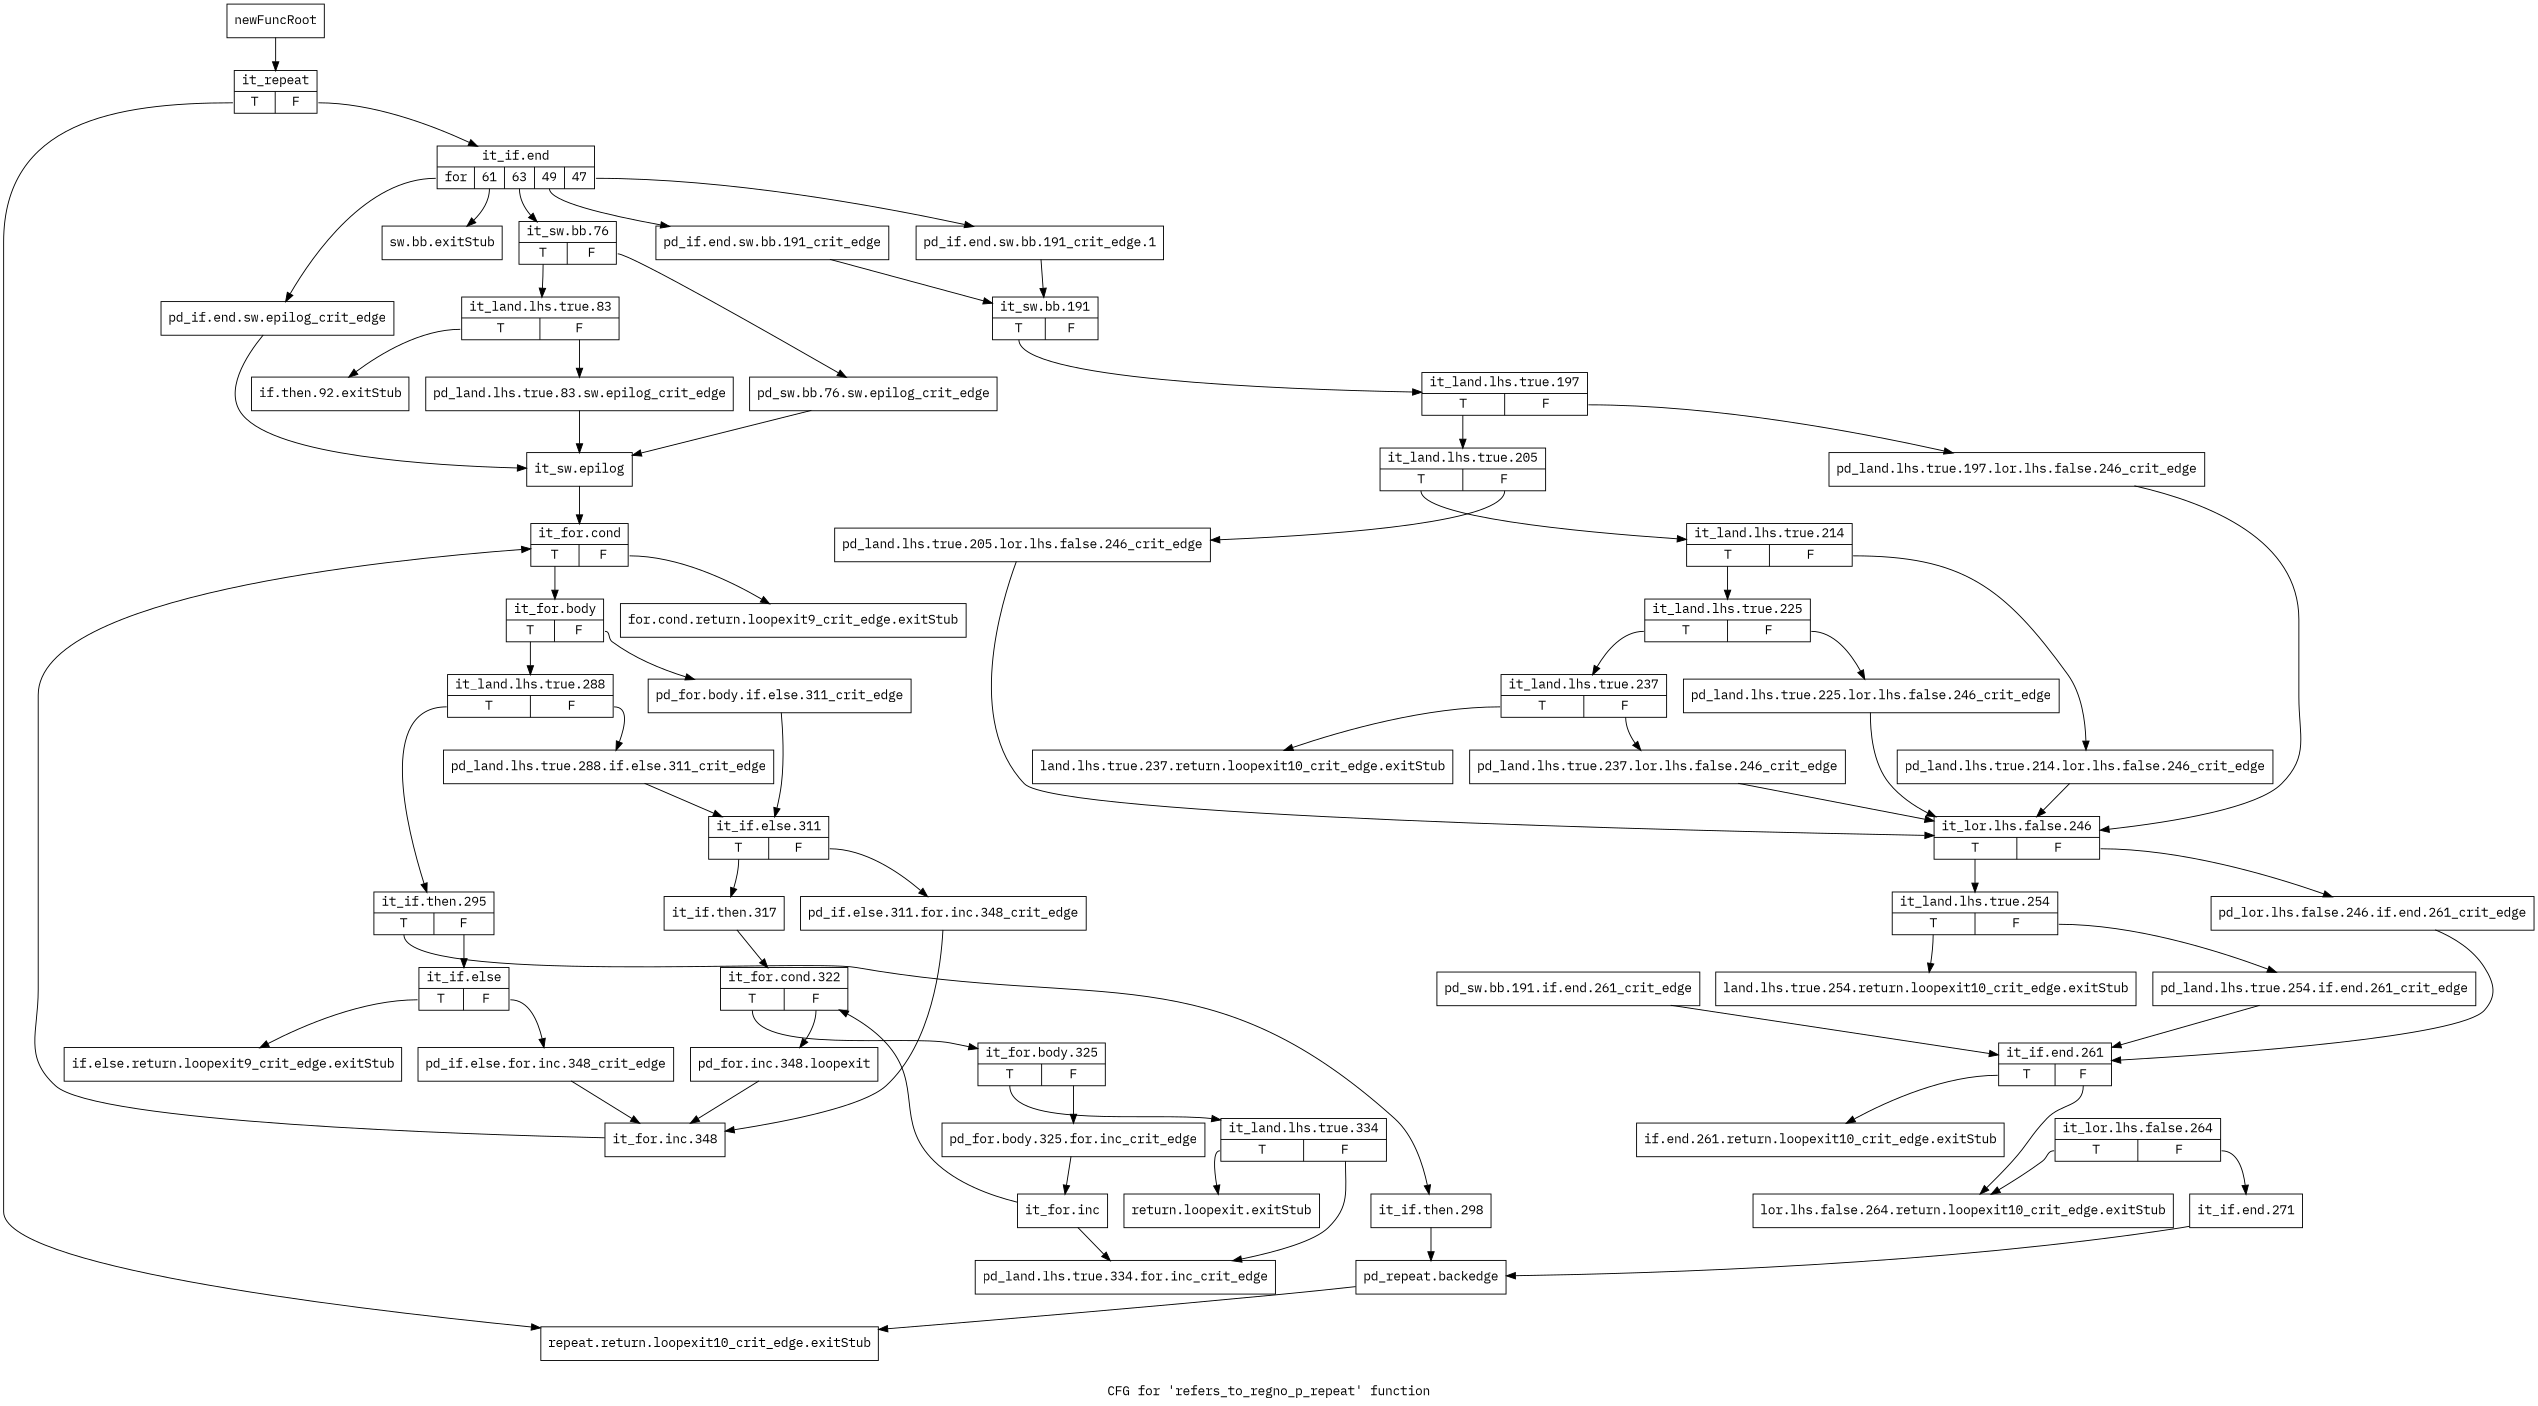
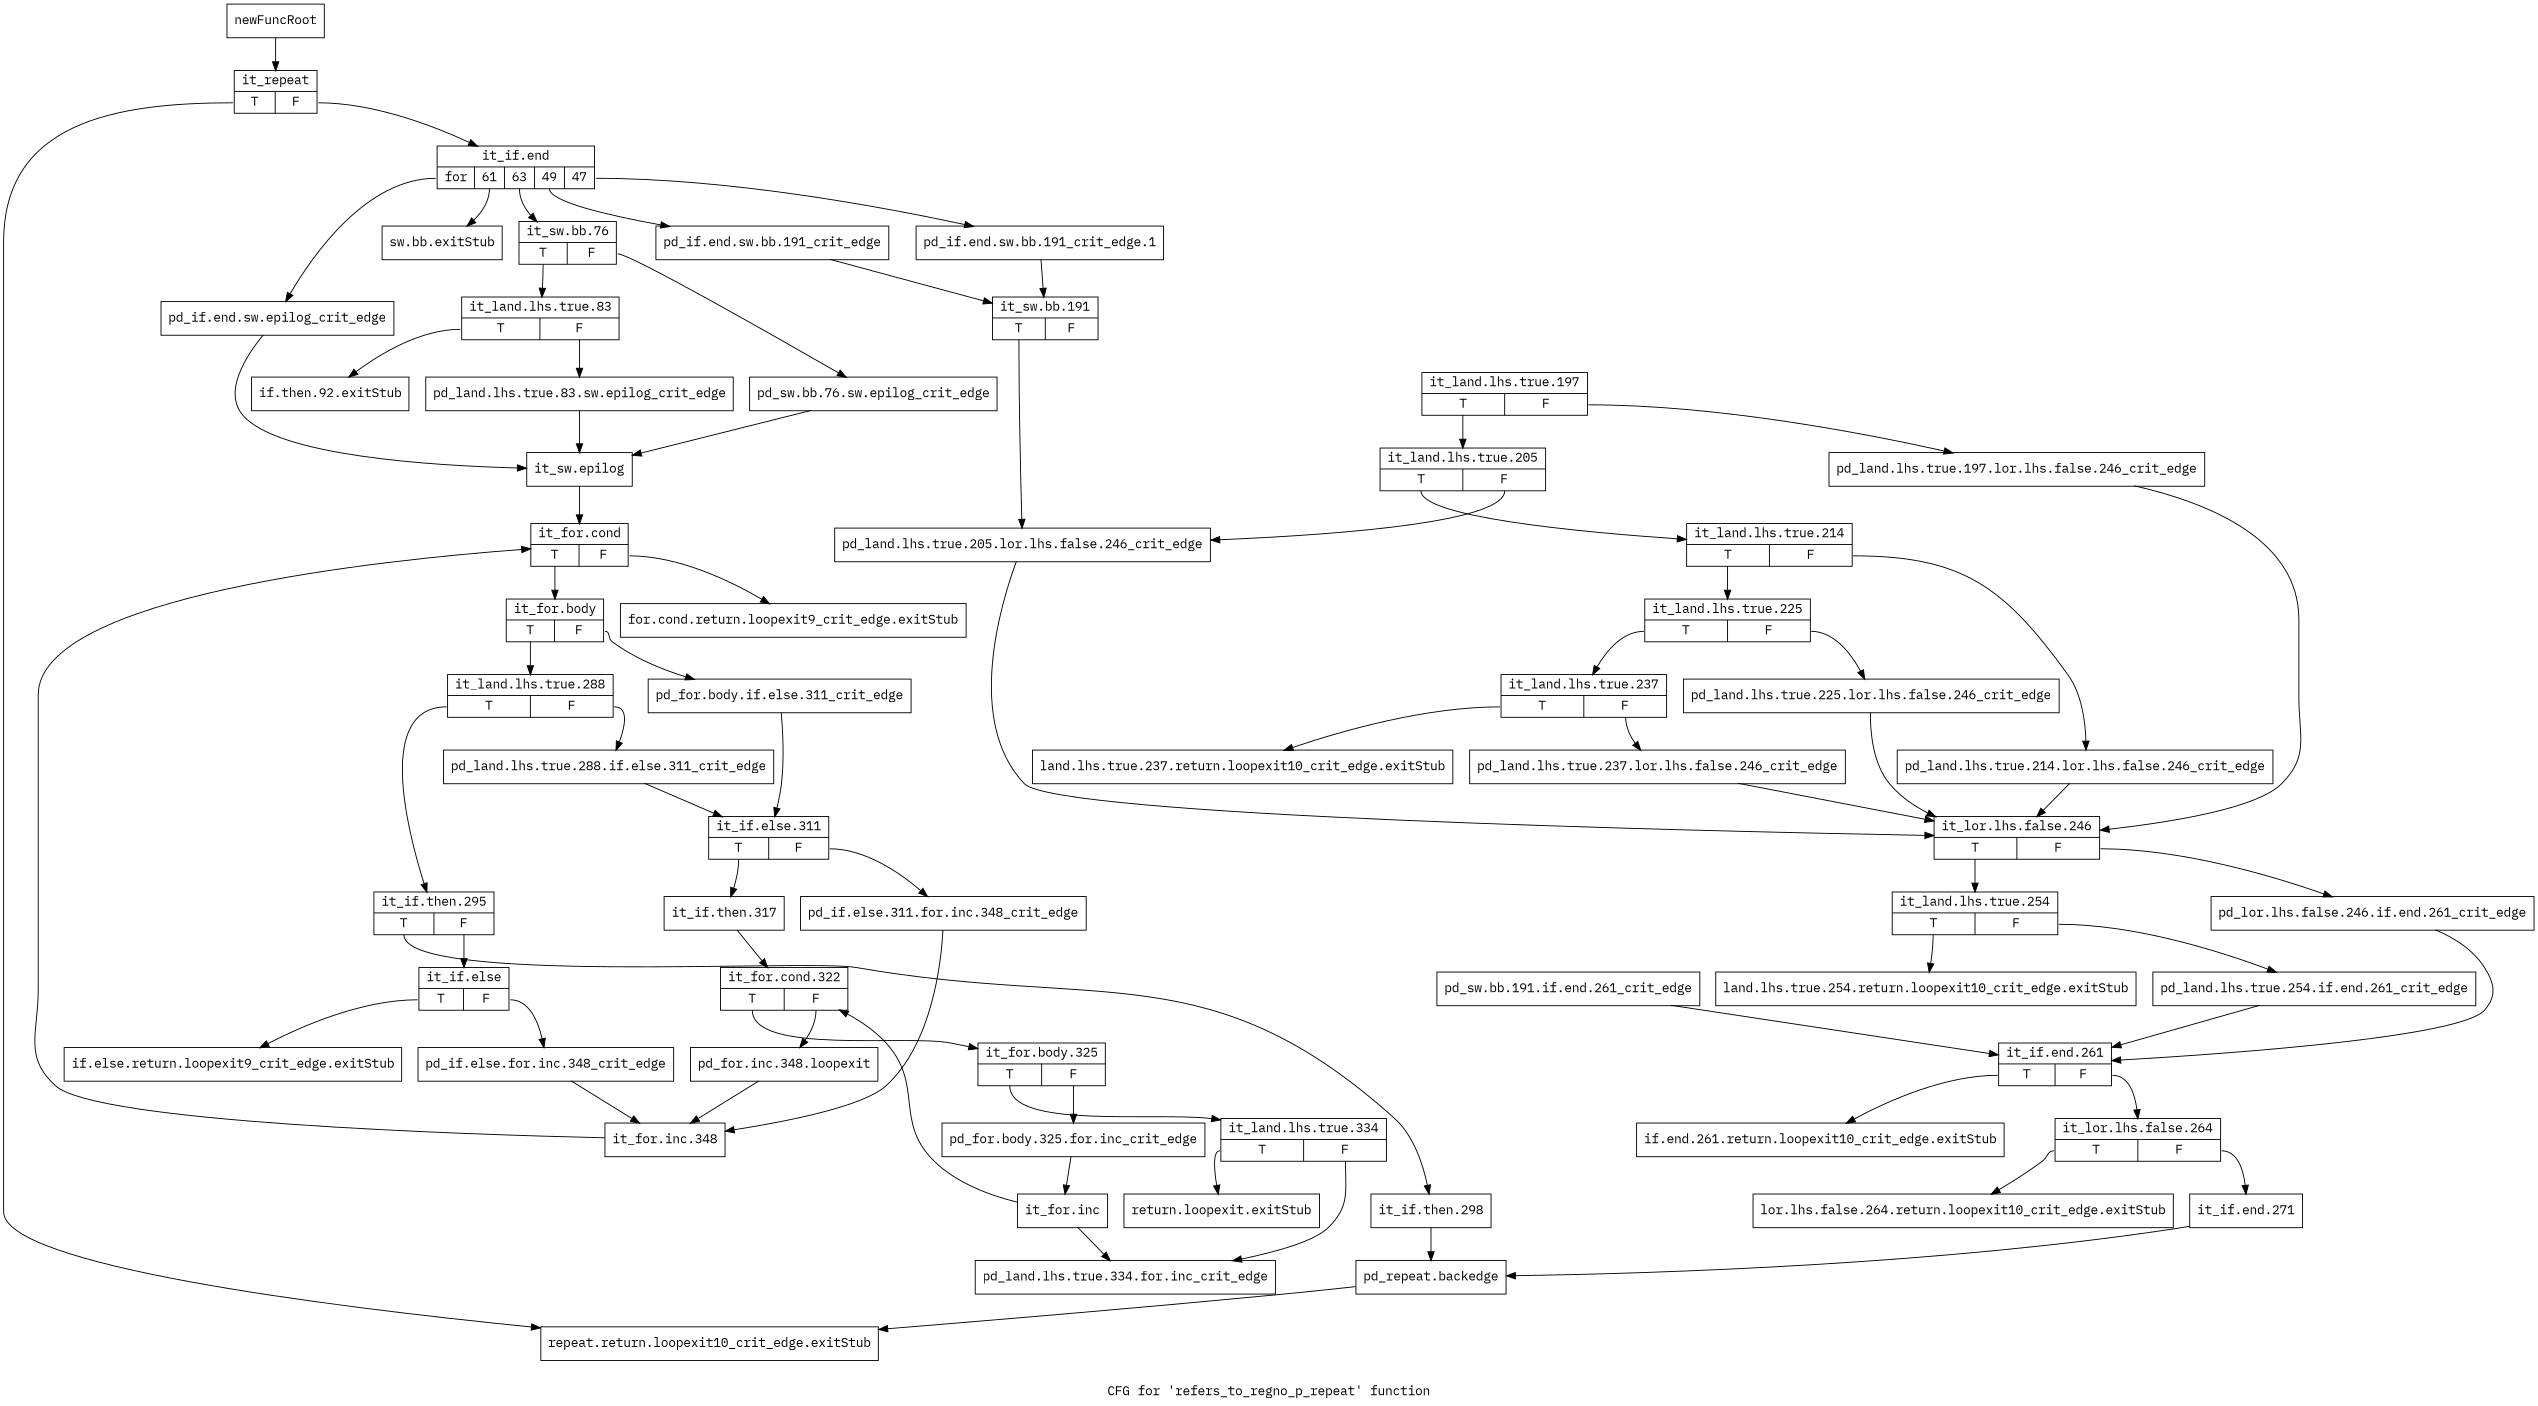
(1211, 383) -> (1020, 430)
(2034, 1134) -> (2131, 1088)
